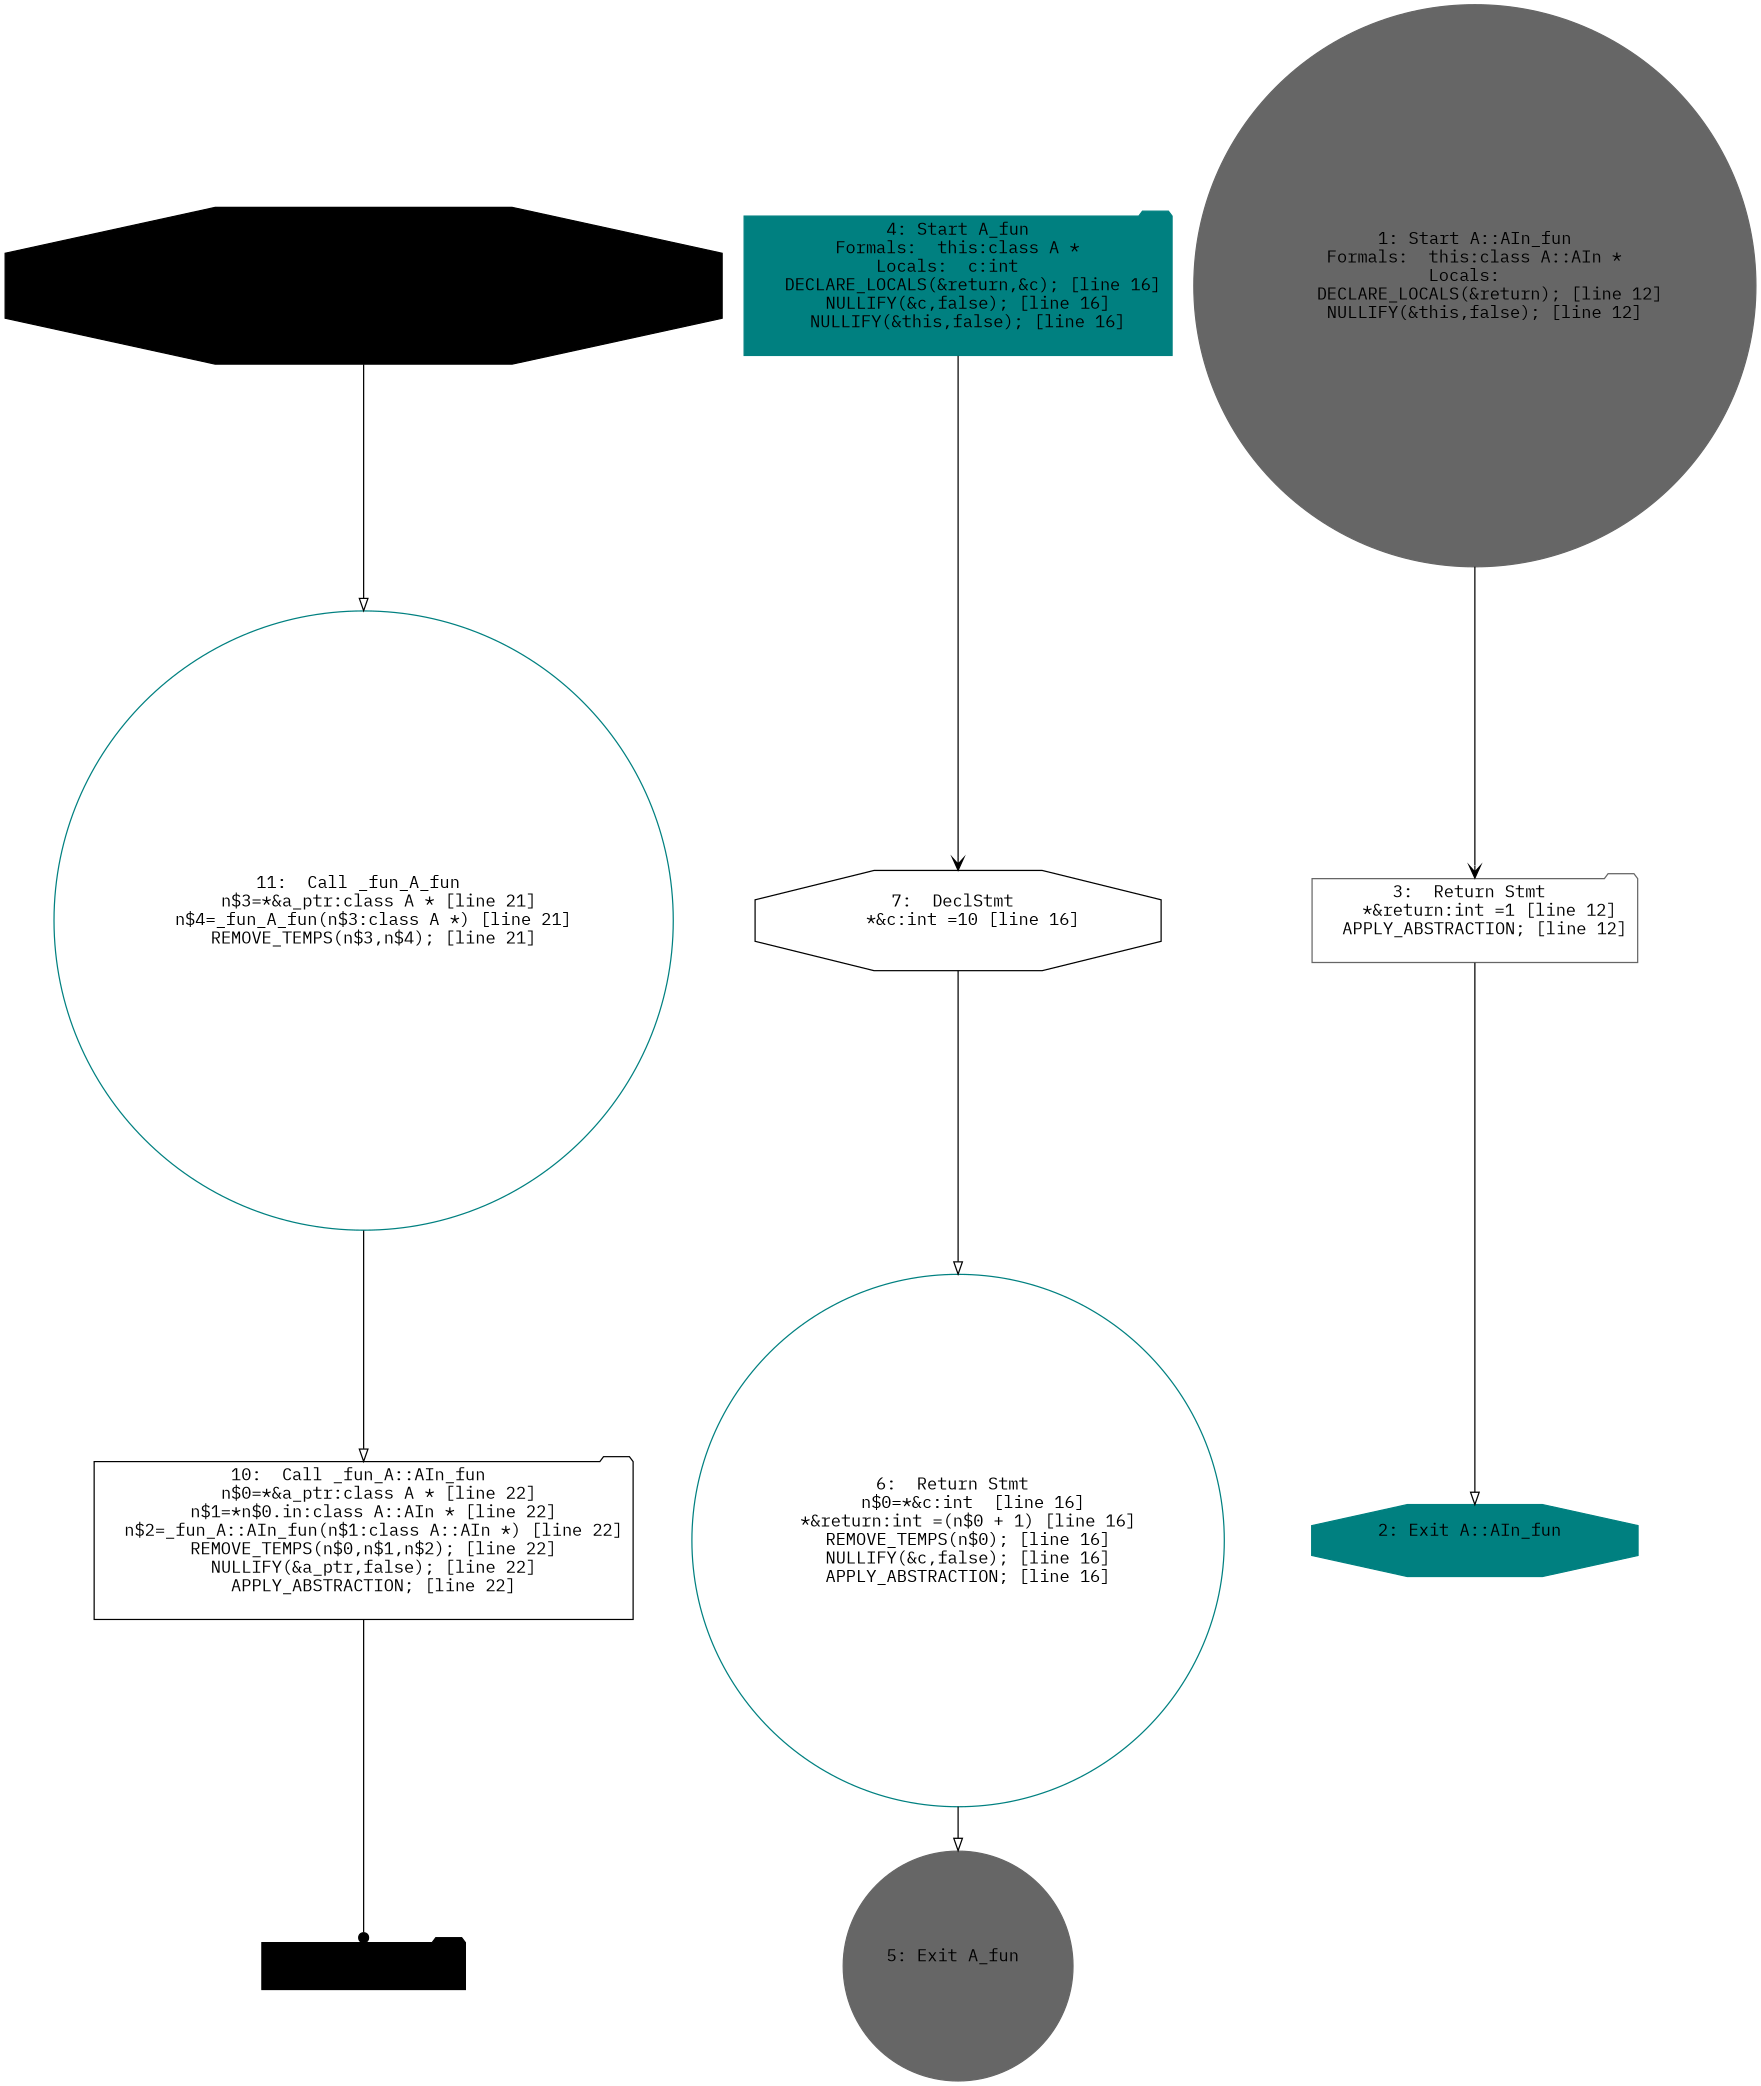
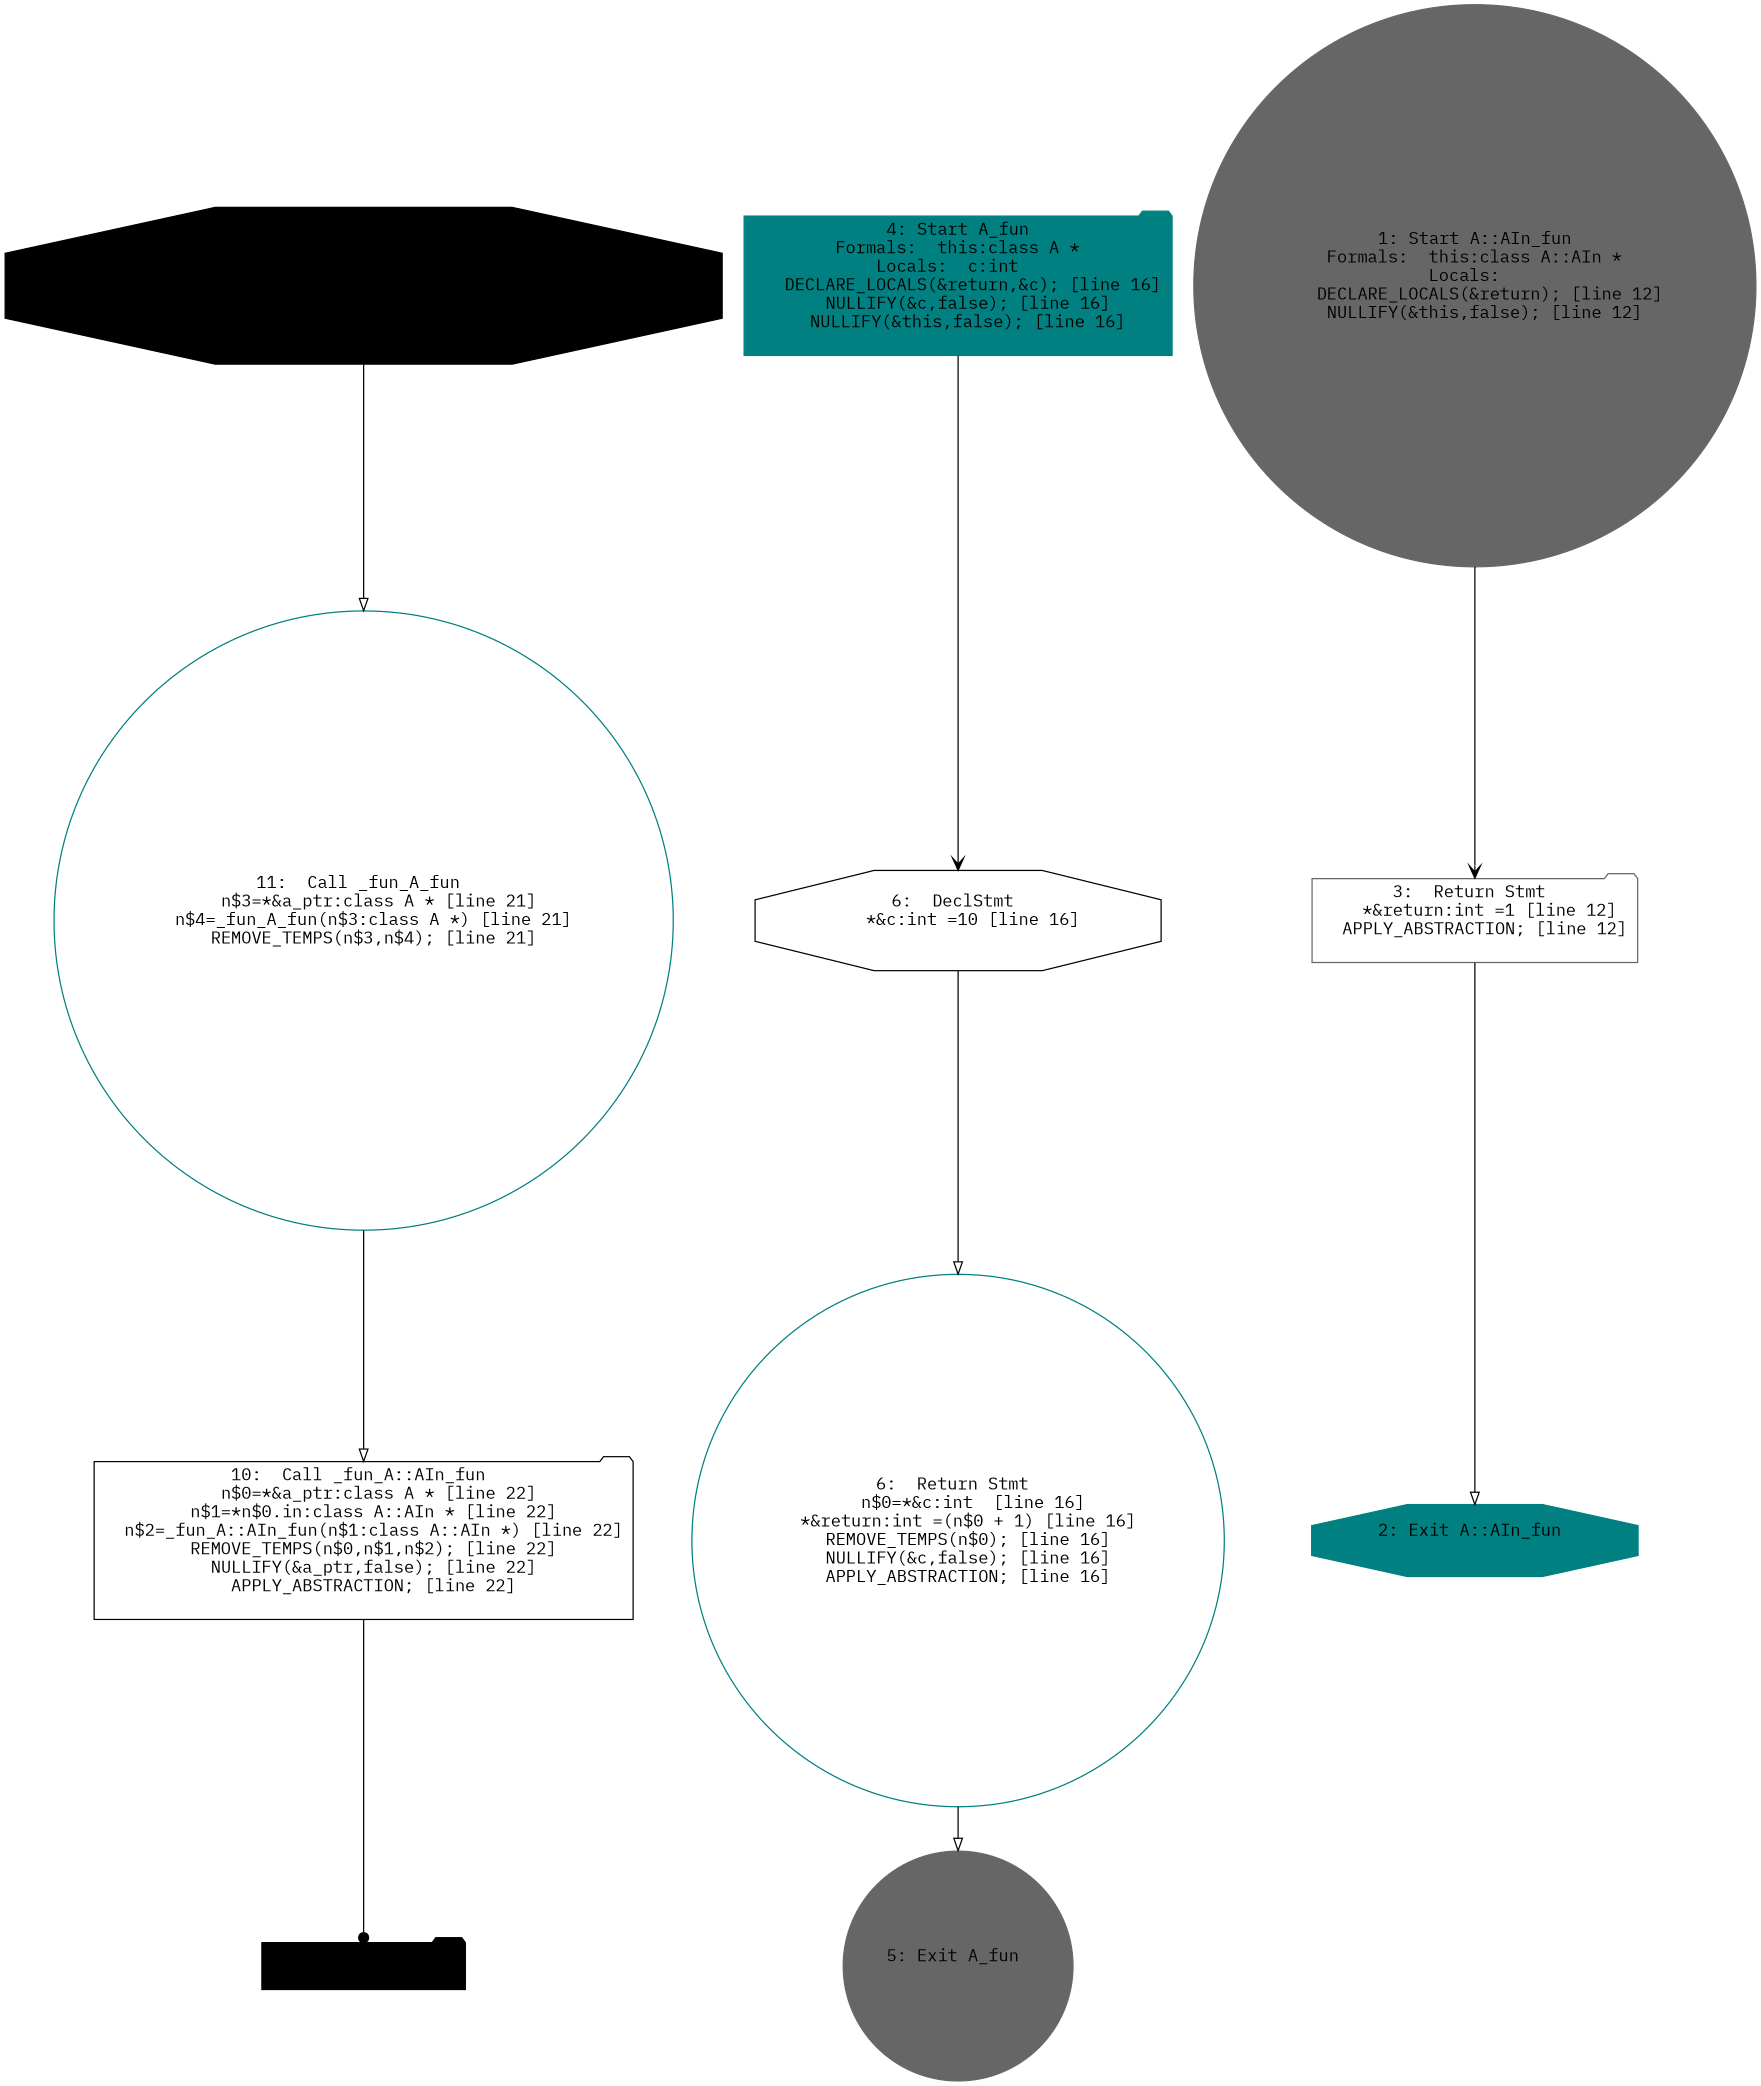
(958, 921) -> (958, 921)
